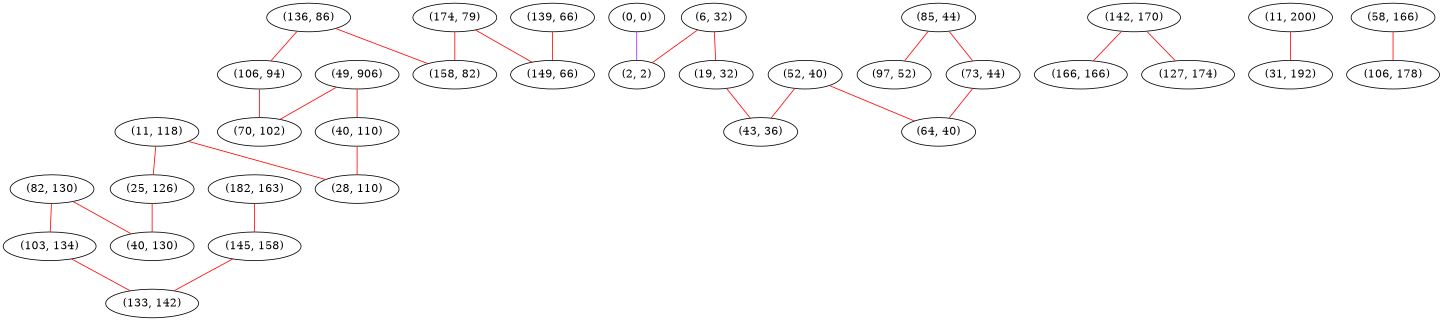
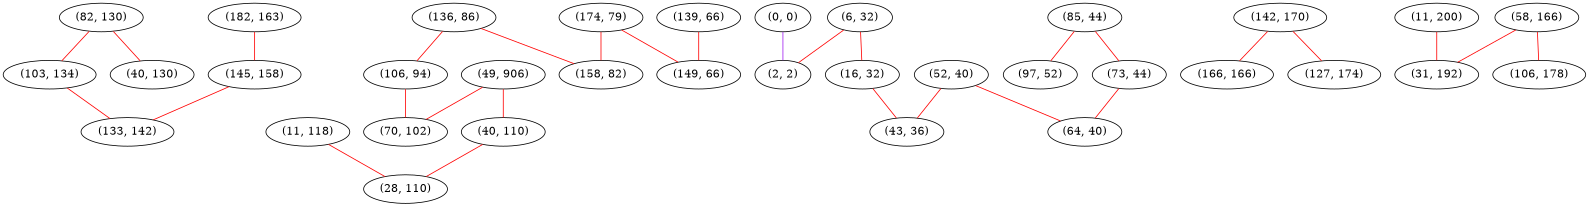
none -> (1487, 46)
(716, 75) -> (862, 75)
(152, 189) -> none
